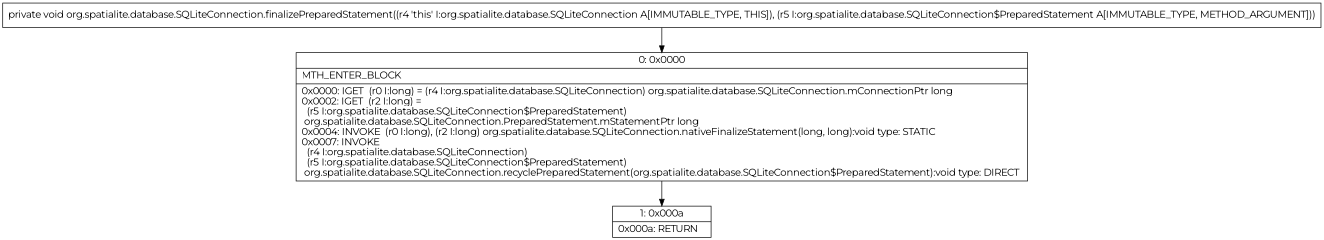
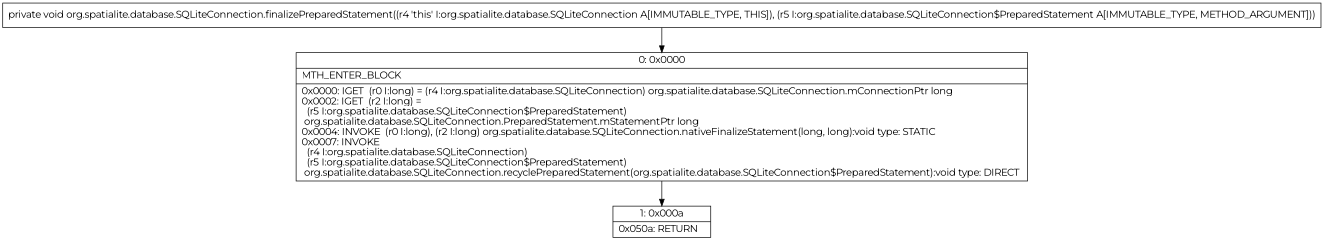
(662, 229) -> (662, 229)
